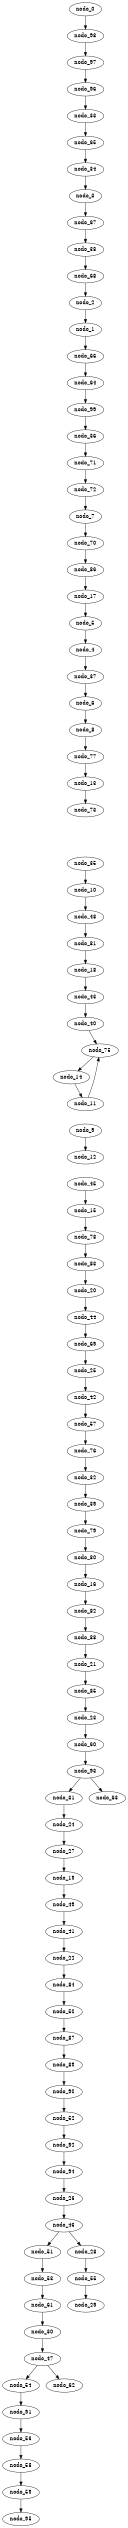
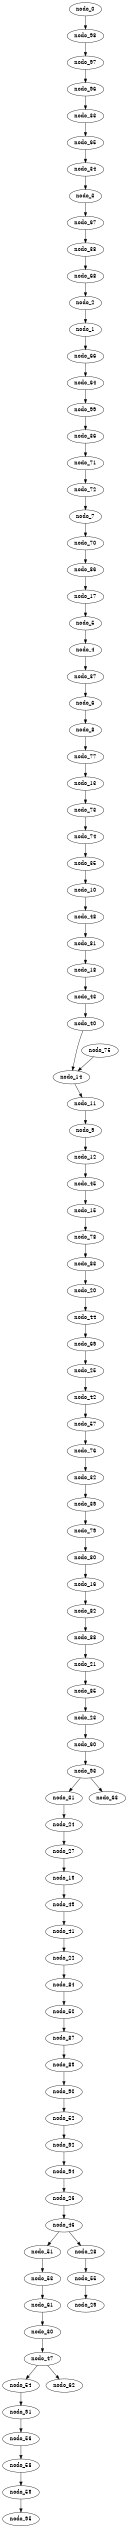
none -> (85, 837)
(92, 1036) -> (77, 1048)
(94, 1079) -> (85, 1116)
none -> (85, 1169)
